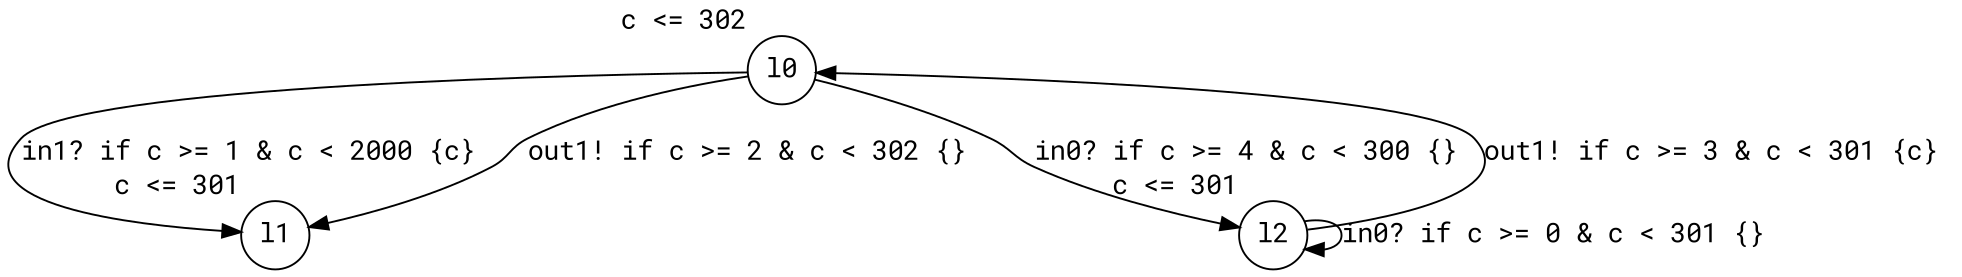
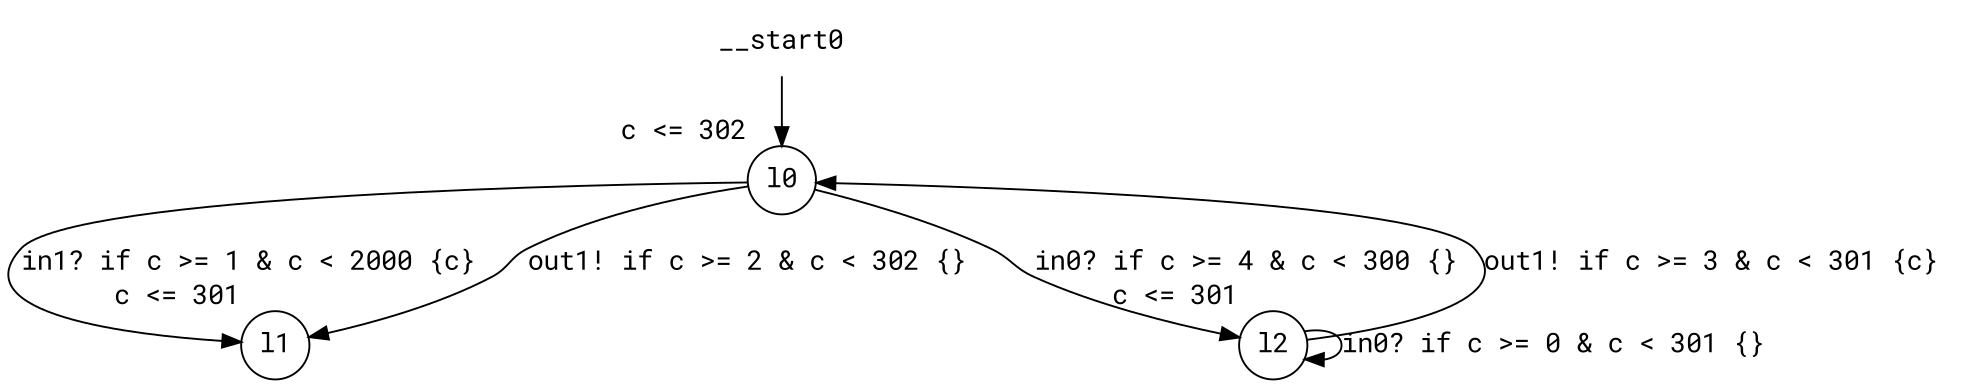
none -> (782, 42)
